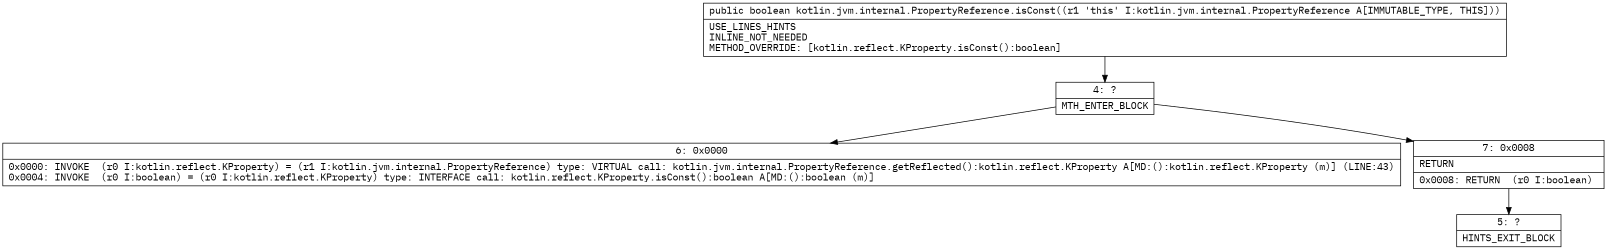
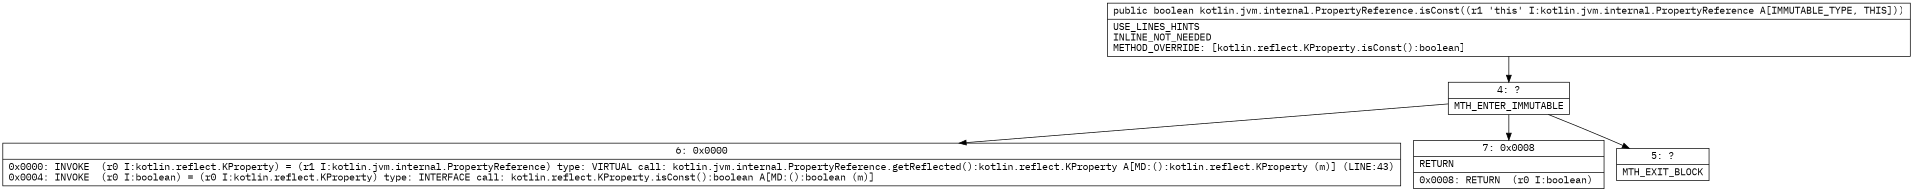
(1105, 106) -> (1509, 106)
(1509, 198) -> (1586, 130)
(1509, 238) -> (1663, 172)
